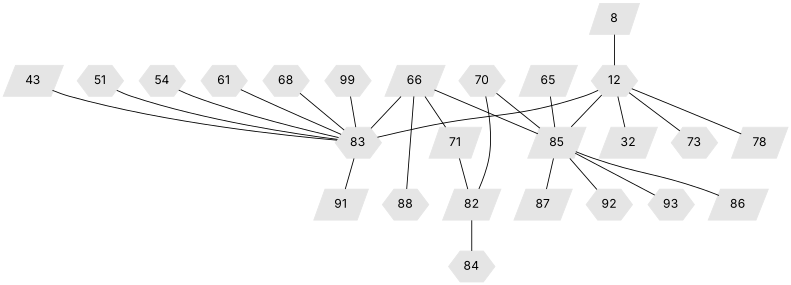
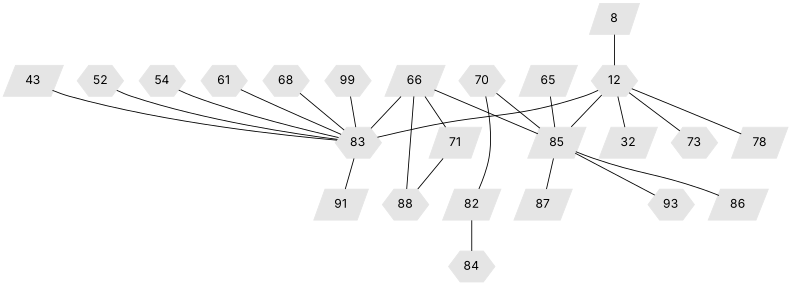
(100, 81) -> (100, 81)
(464, 174) -> (430, 174)
(609, 205) -> none
